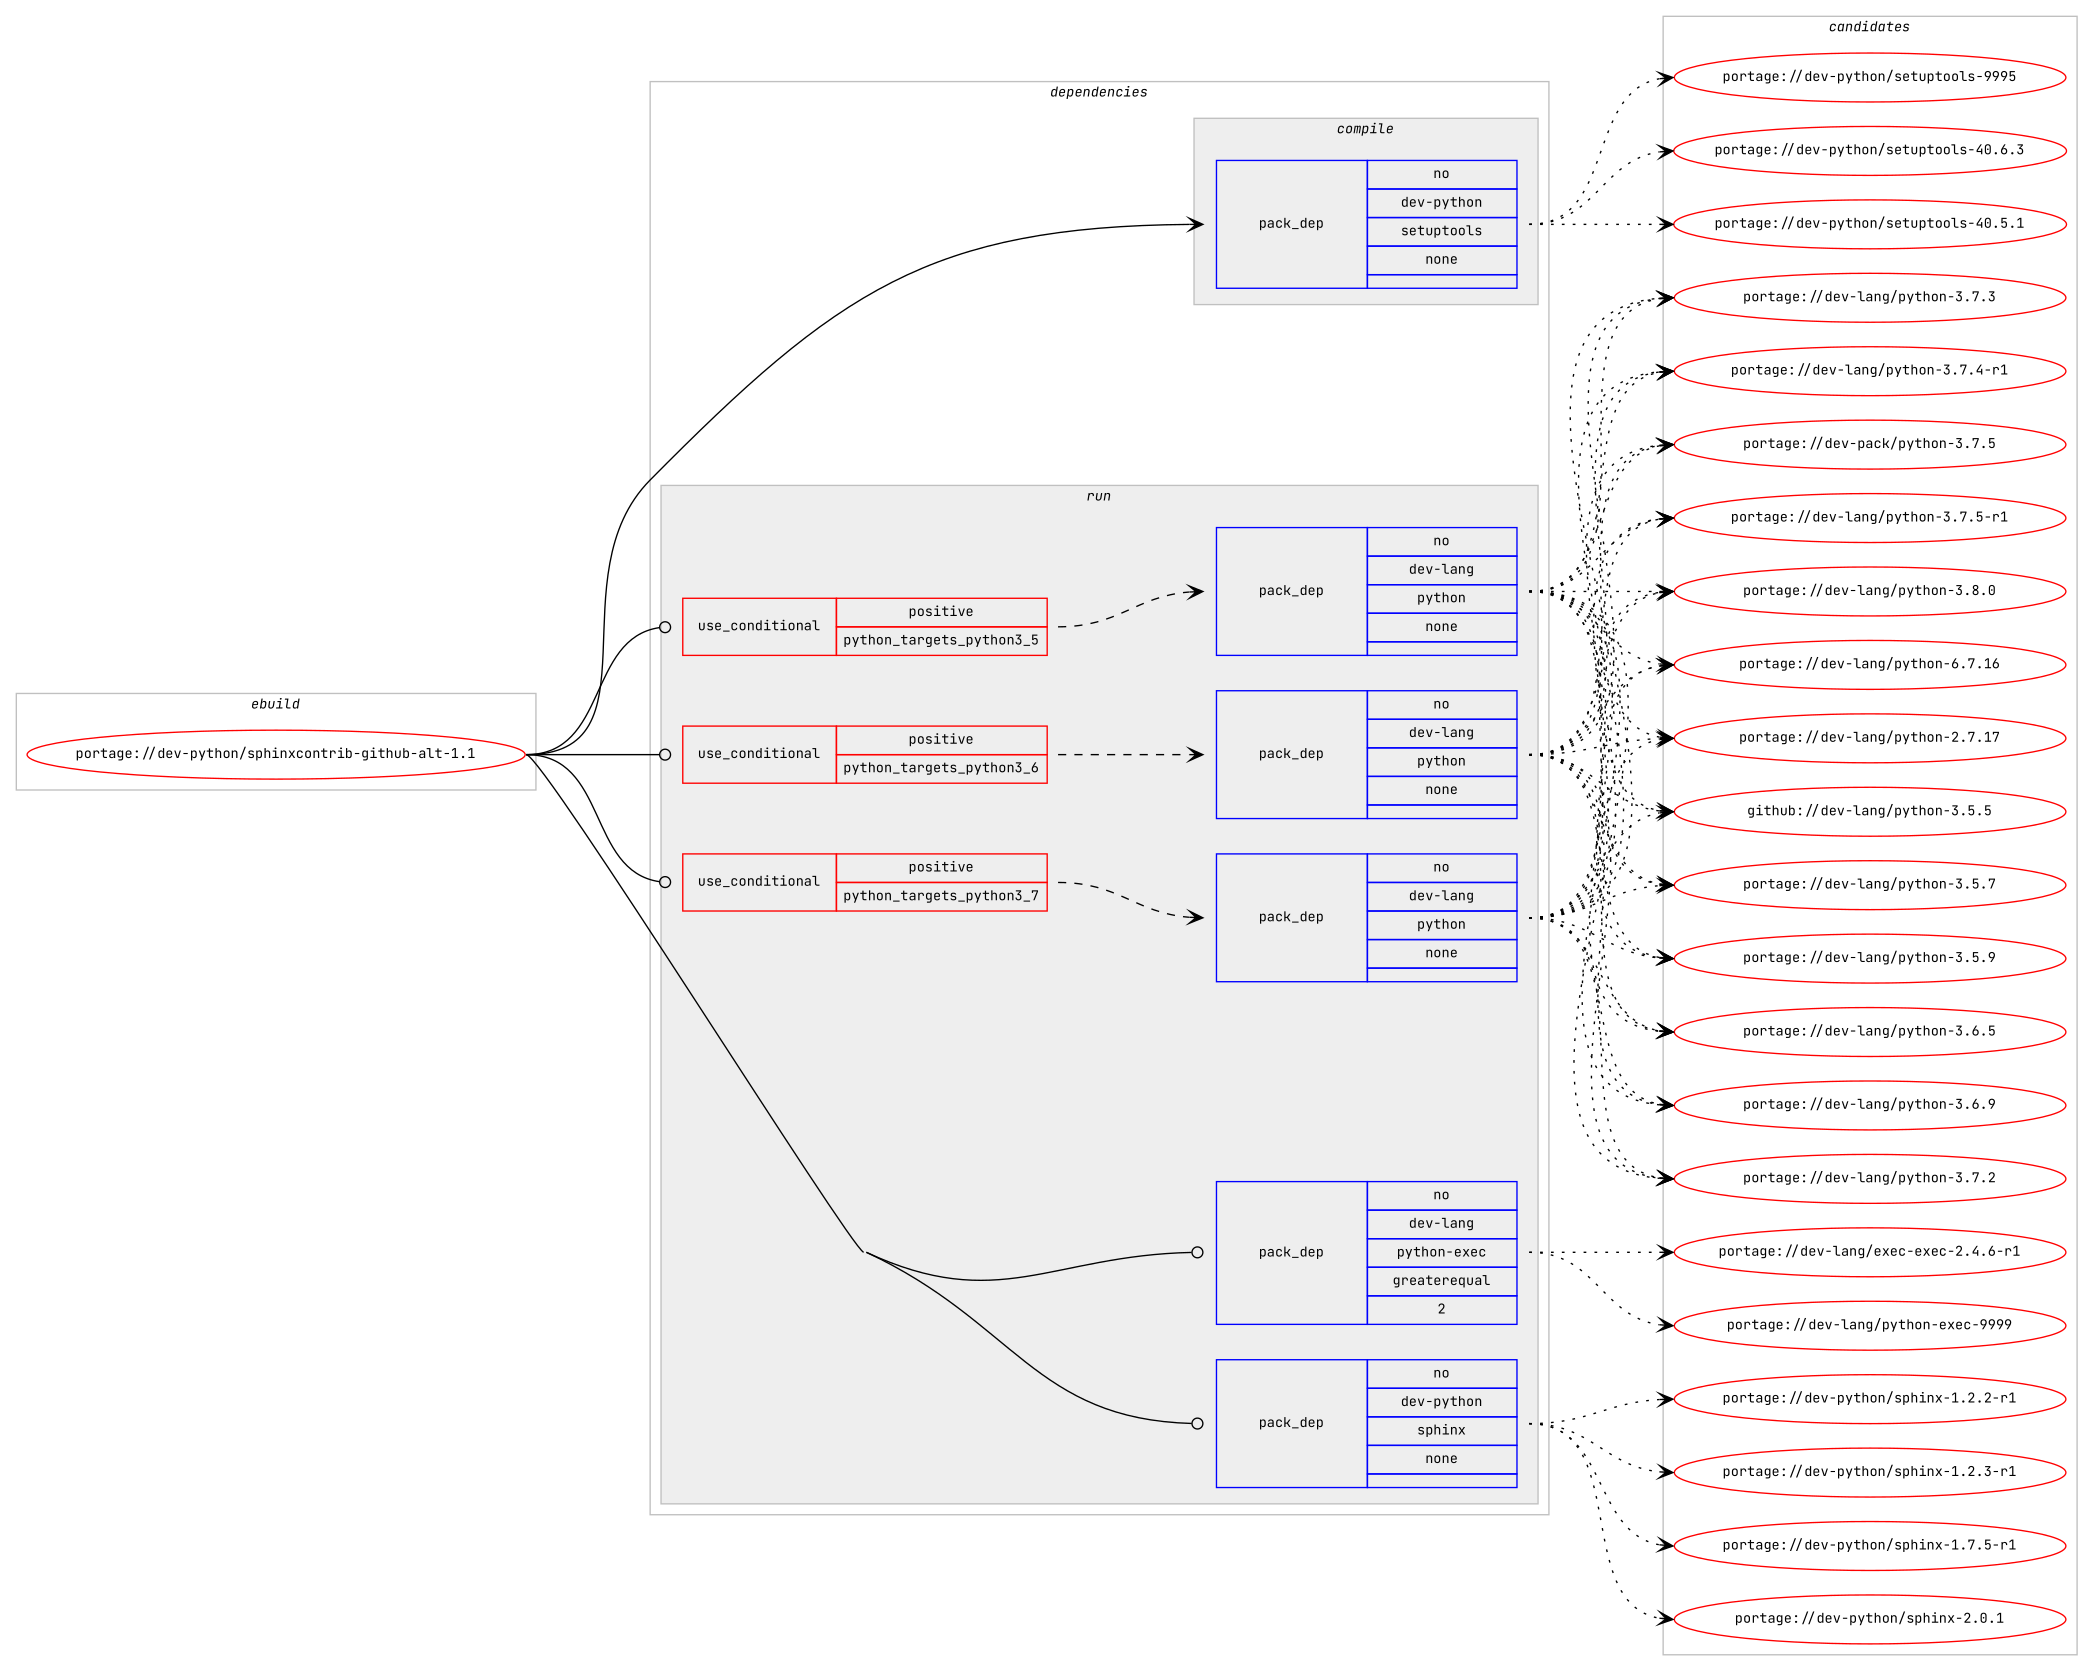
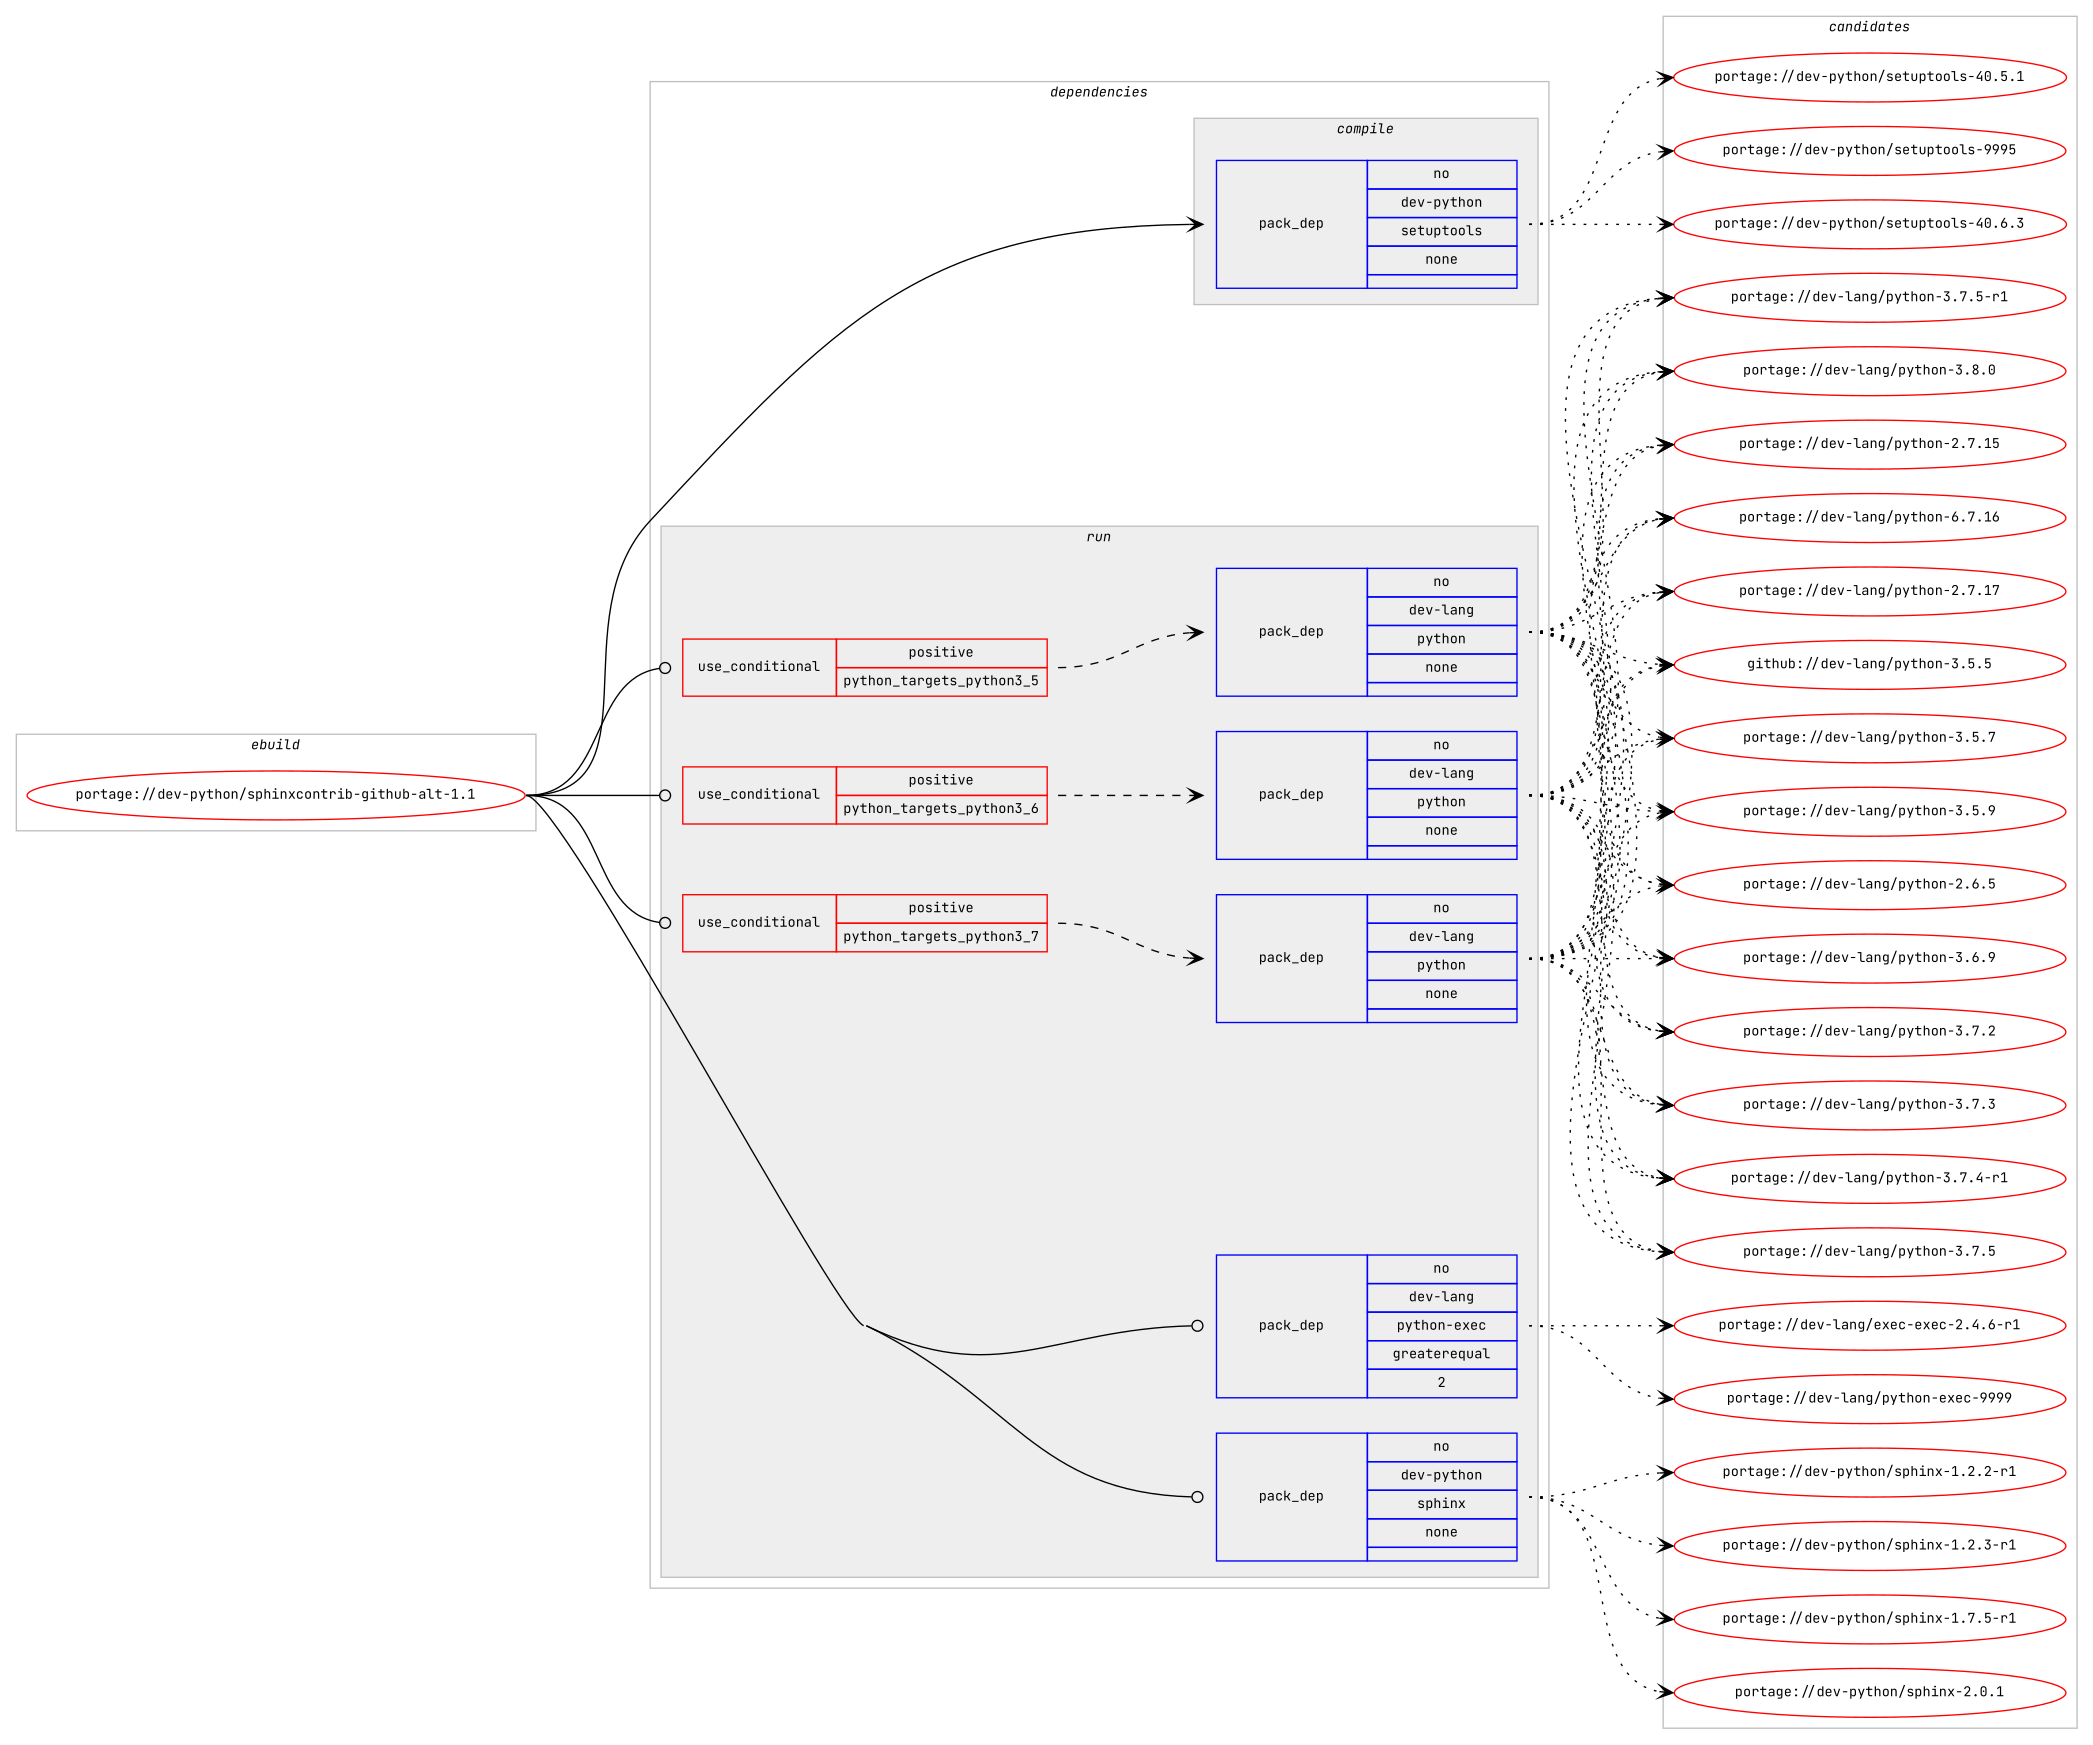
none -> (1870, 445)
(1870, 445) -> (1870, 1252)
(1870, 1032) -> (1870, 885)
